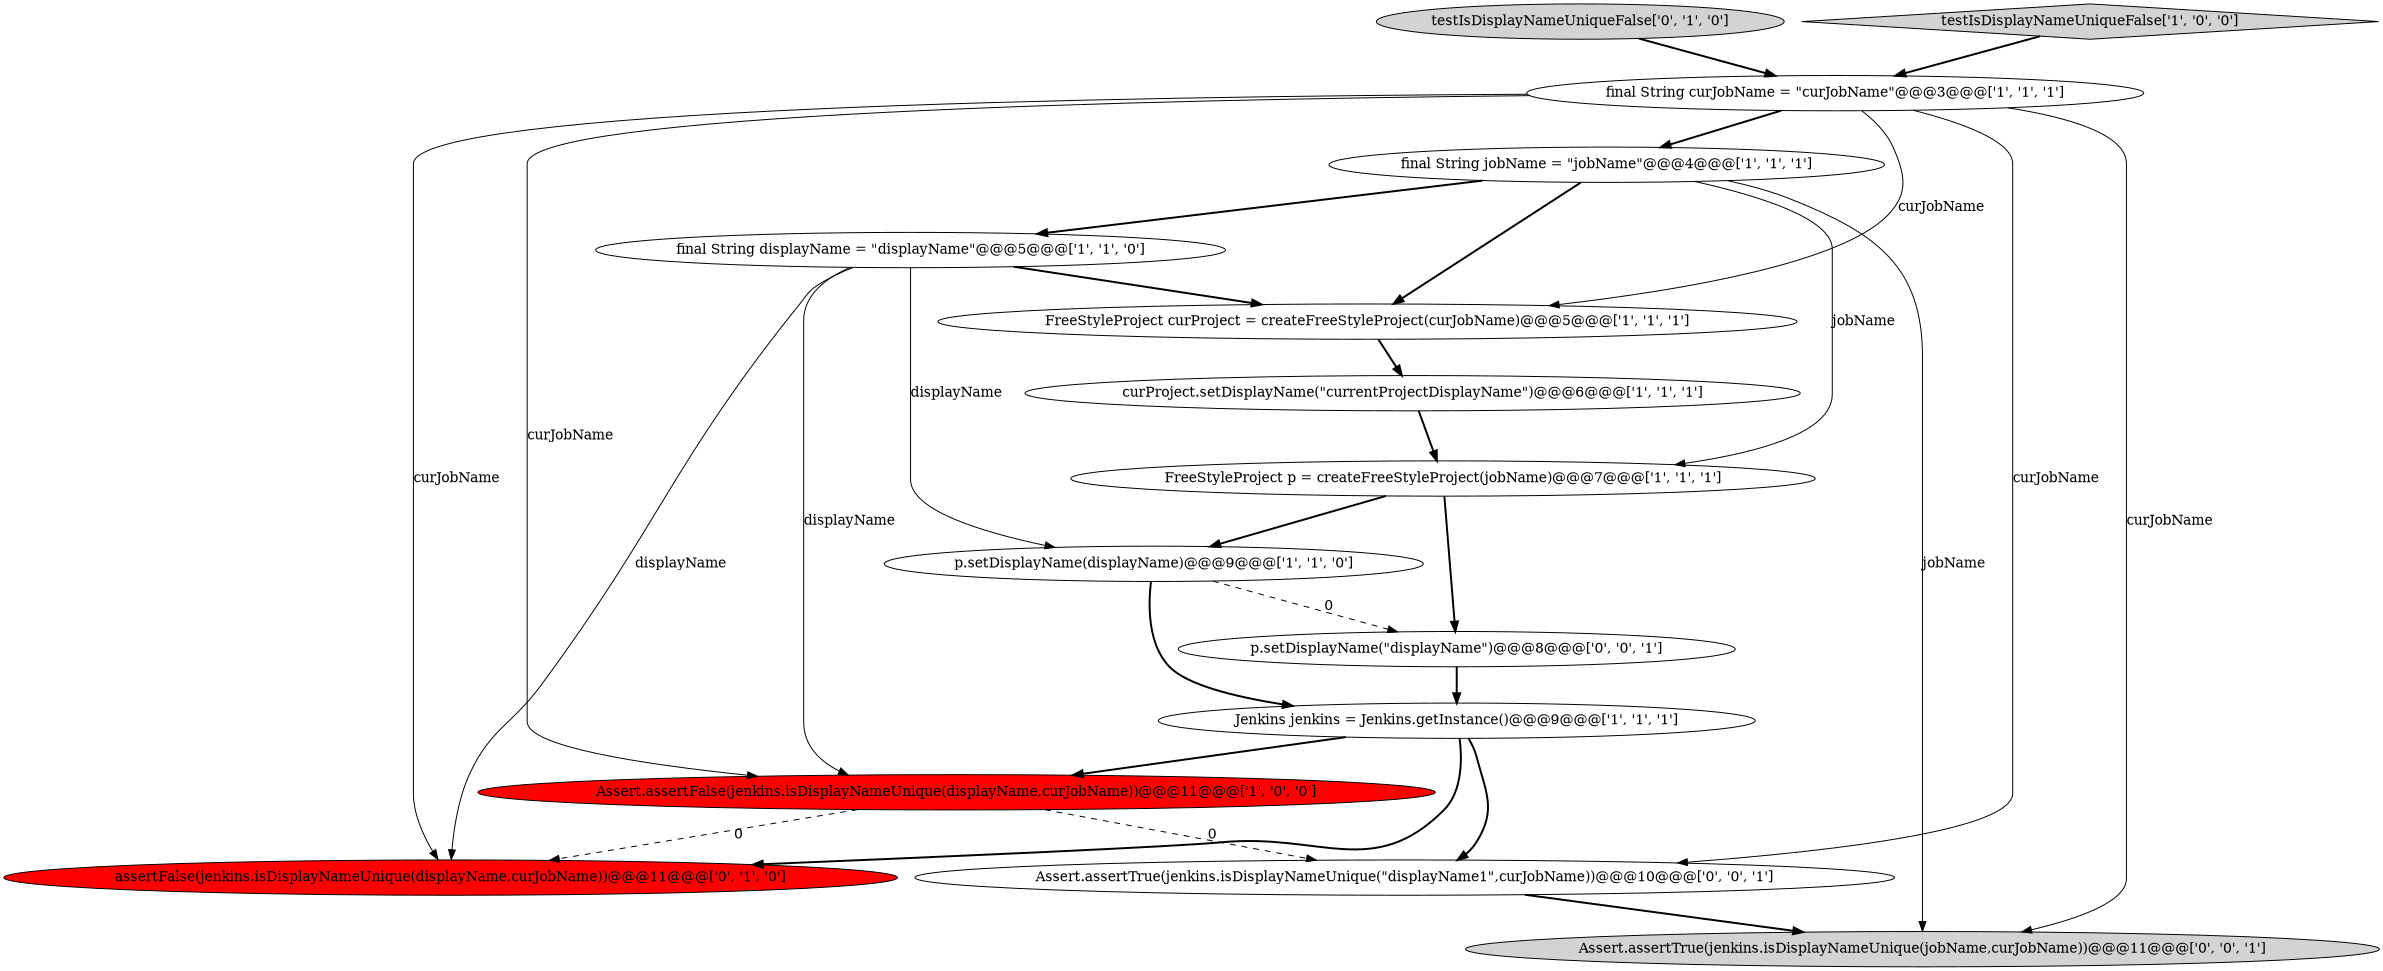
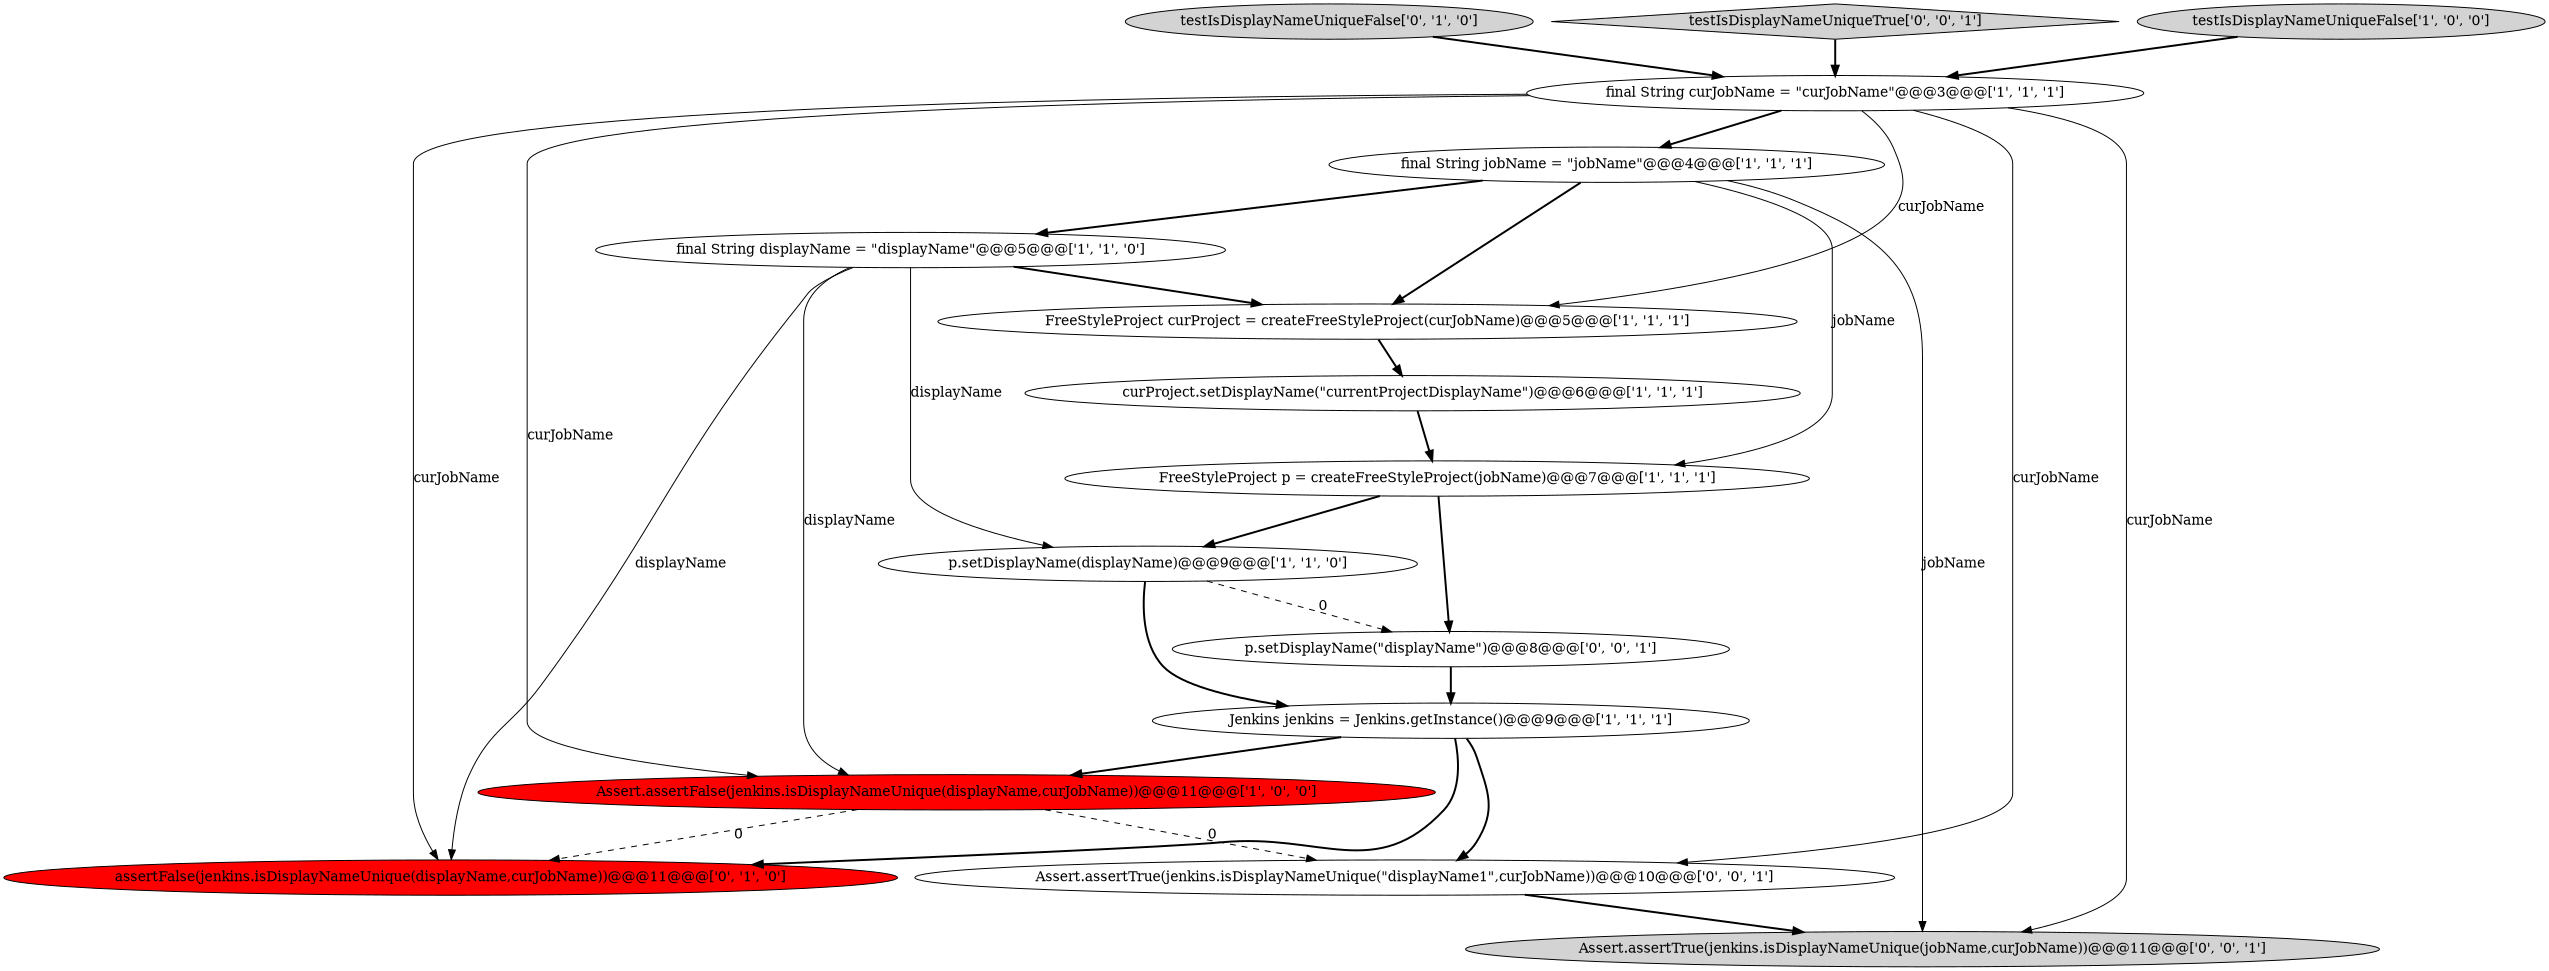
none -> (1835, 22)
(2090, 22) -> (2341, 22)
